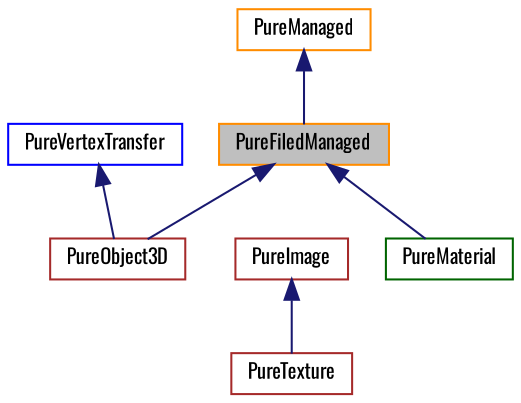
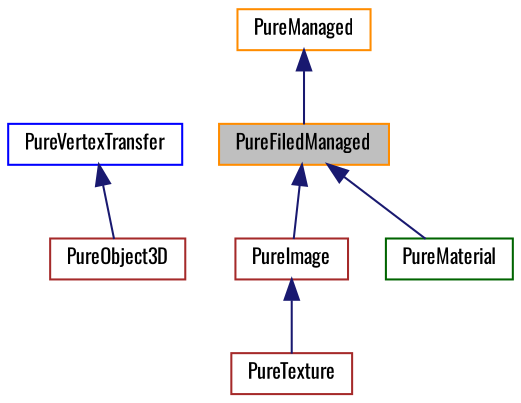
(202, 207) -> (297, 212)
